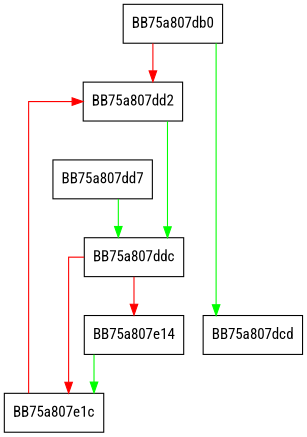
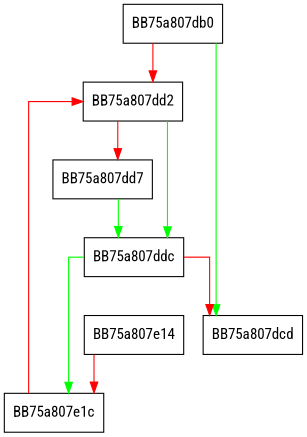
none -> (118, 135)
(134, 291) -> (210, 268)
(69, 312) -> (69, 312)
(94, 368) -> (94, 368)
